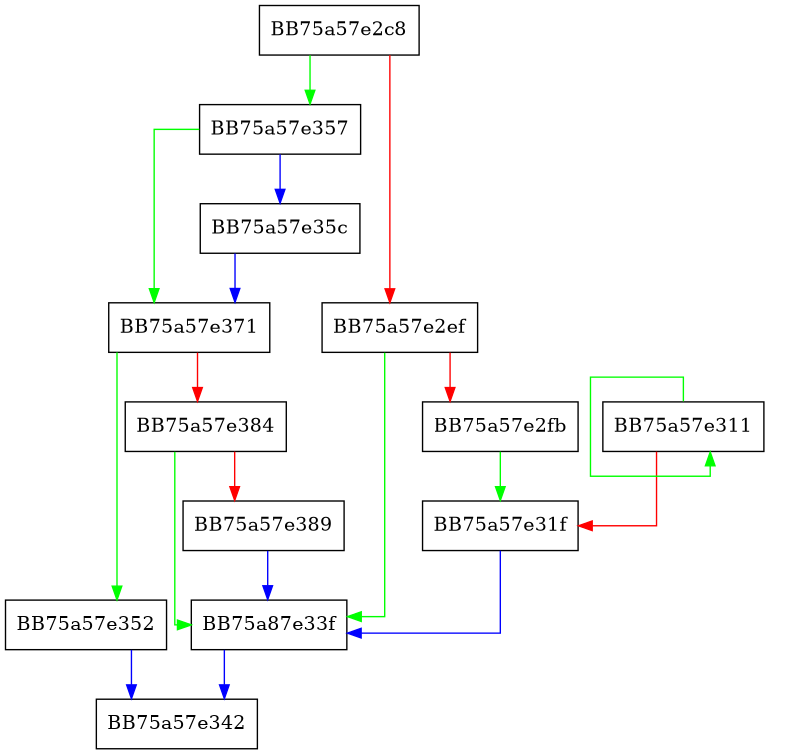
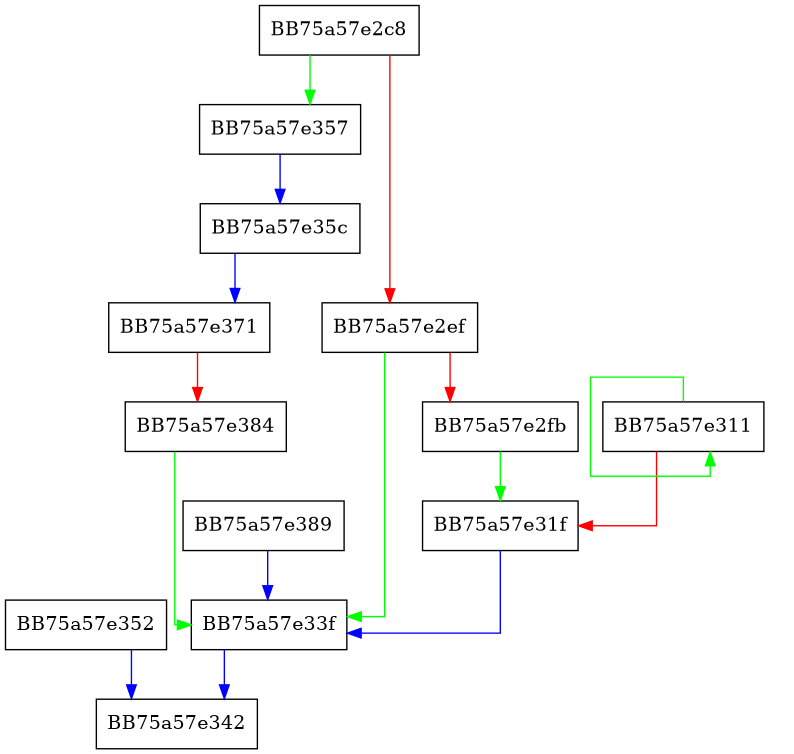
(154, 186) -> none
(117, 469) -> none
(235, 469) -> none
(269, 625) -> (269, 625)
